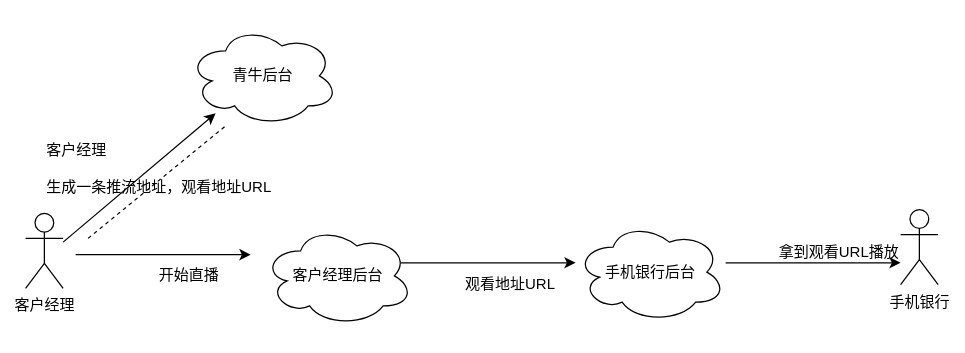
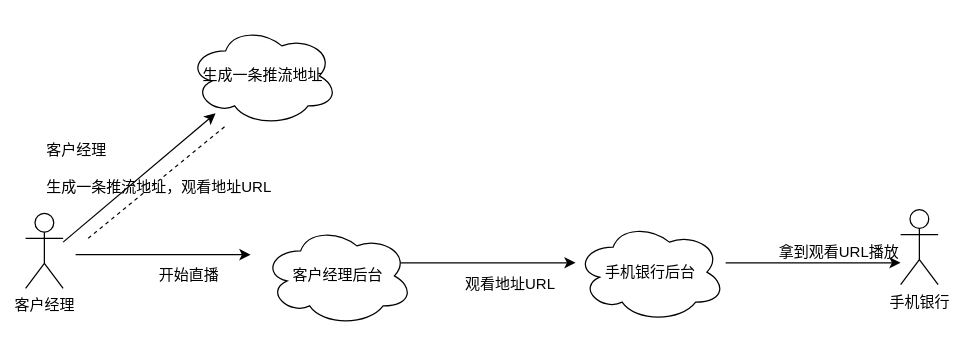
(263, 76) -> (263, 76)
